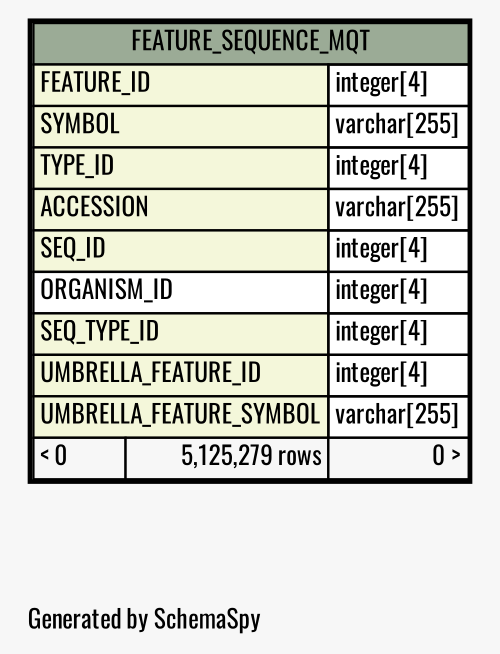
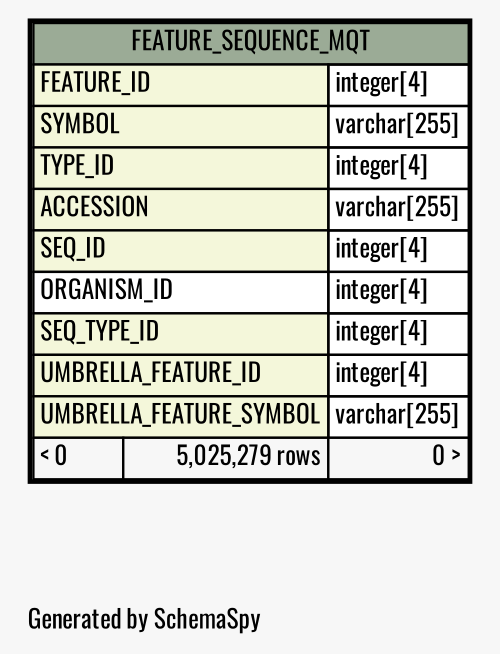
(251, 457) -> (249, 457)
